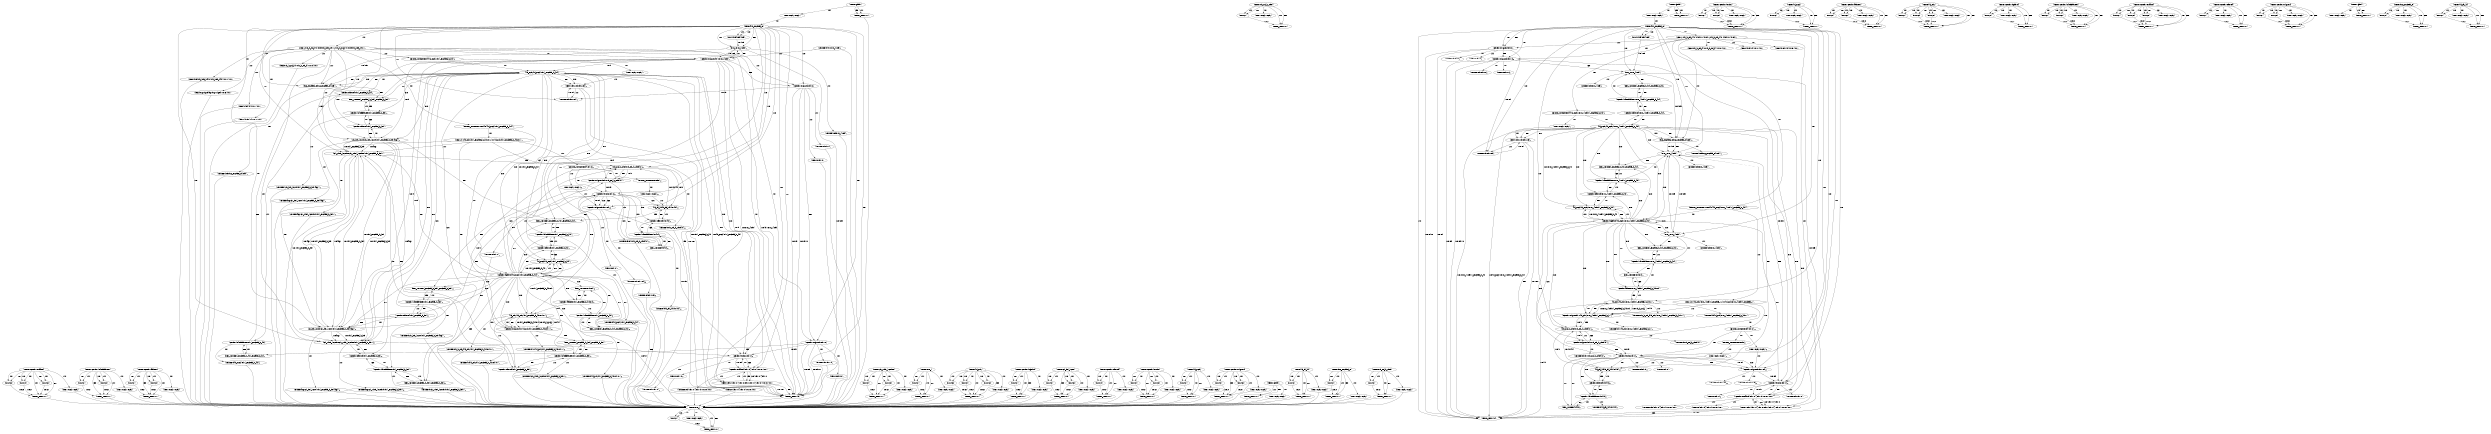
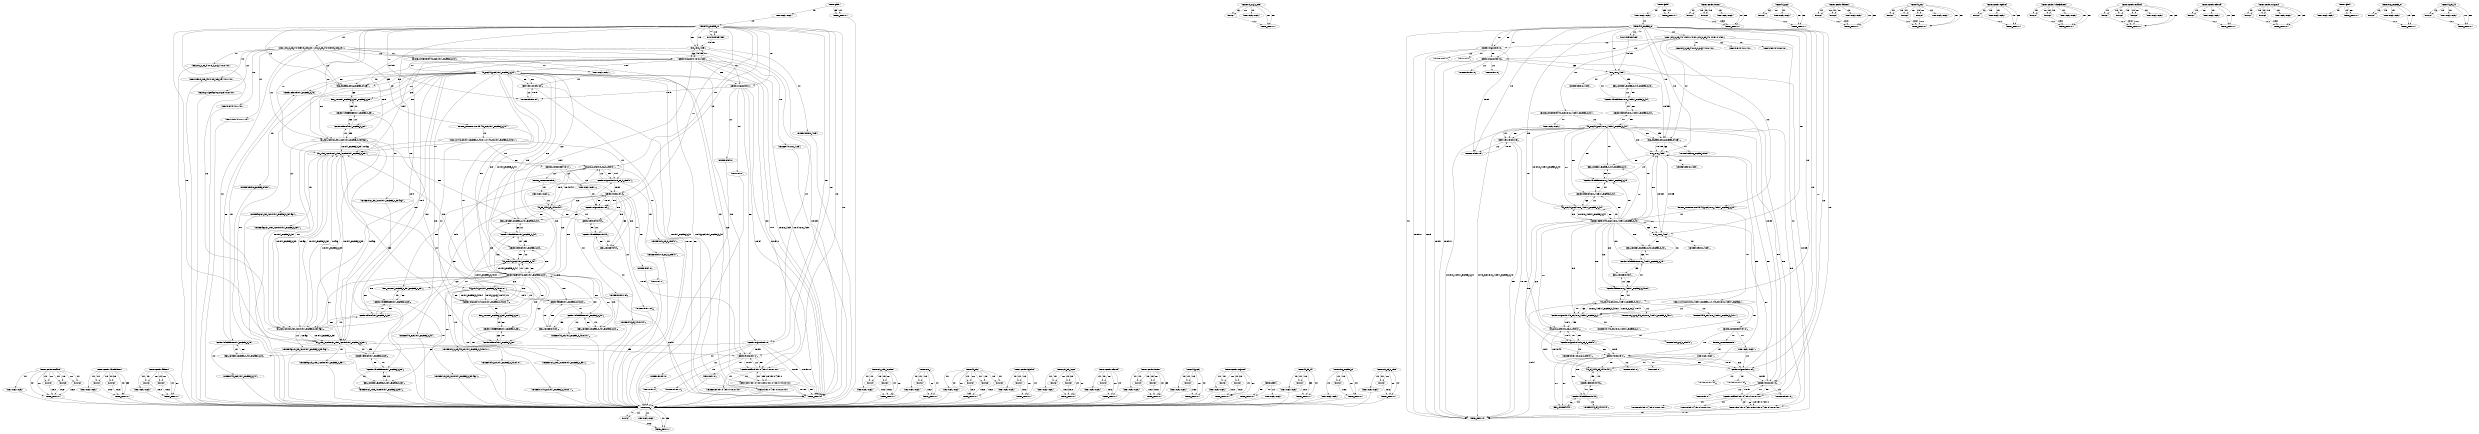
(774, 54) -> (775, 78)
none -> (528, 297)
